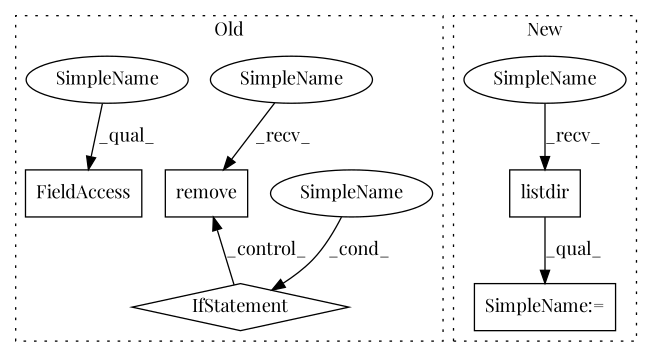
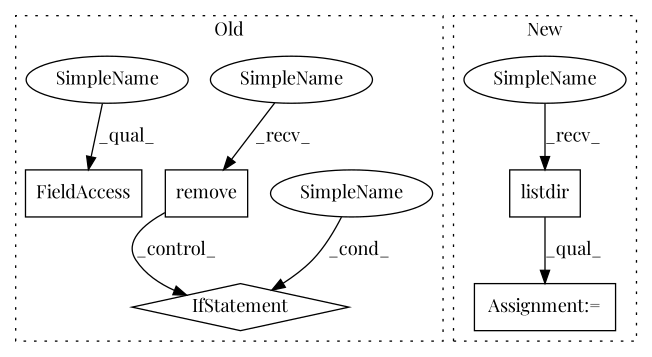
(226, 258) -> (133, 254)
(545, 307) -> (545, 307)
